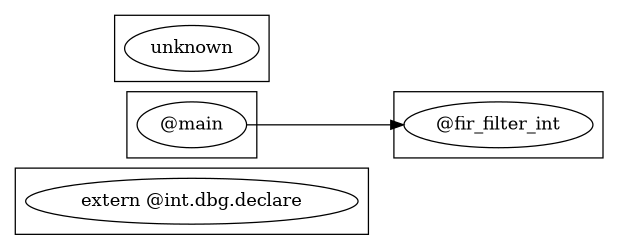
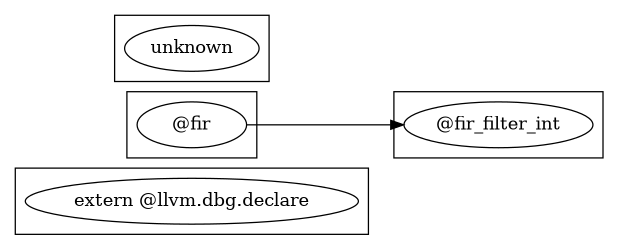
(192, 125) -> (192, 125)
(192, 201) -> (192, 201)
